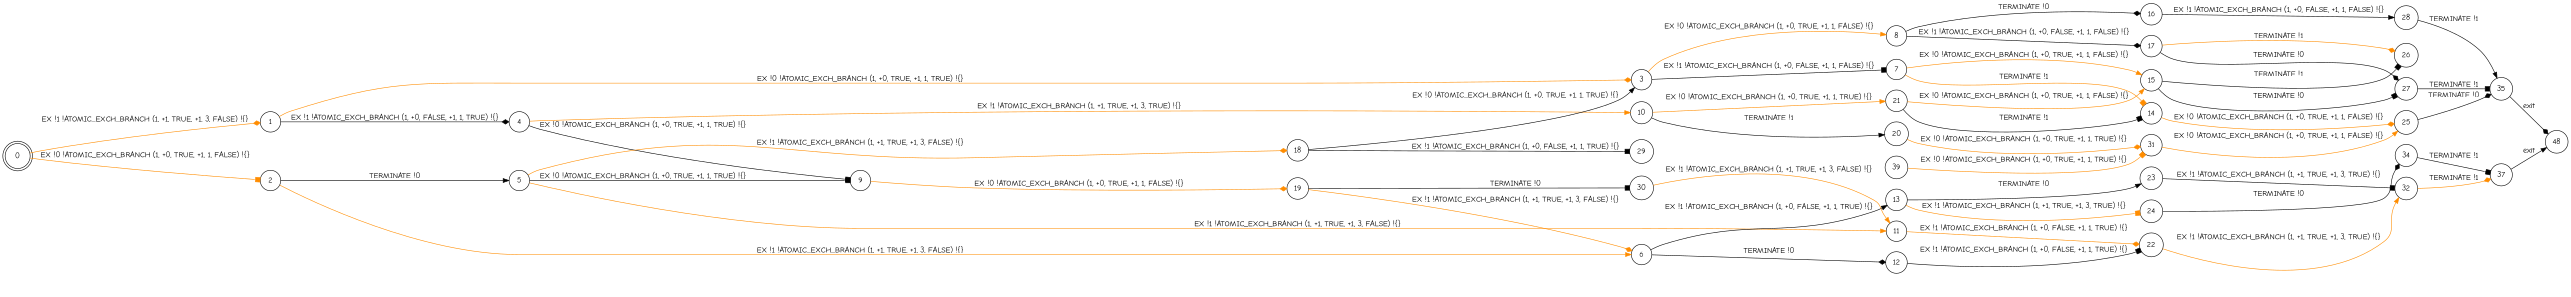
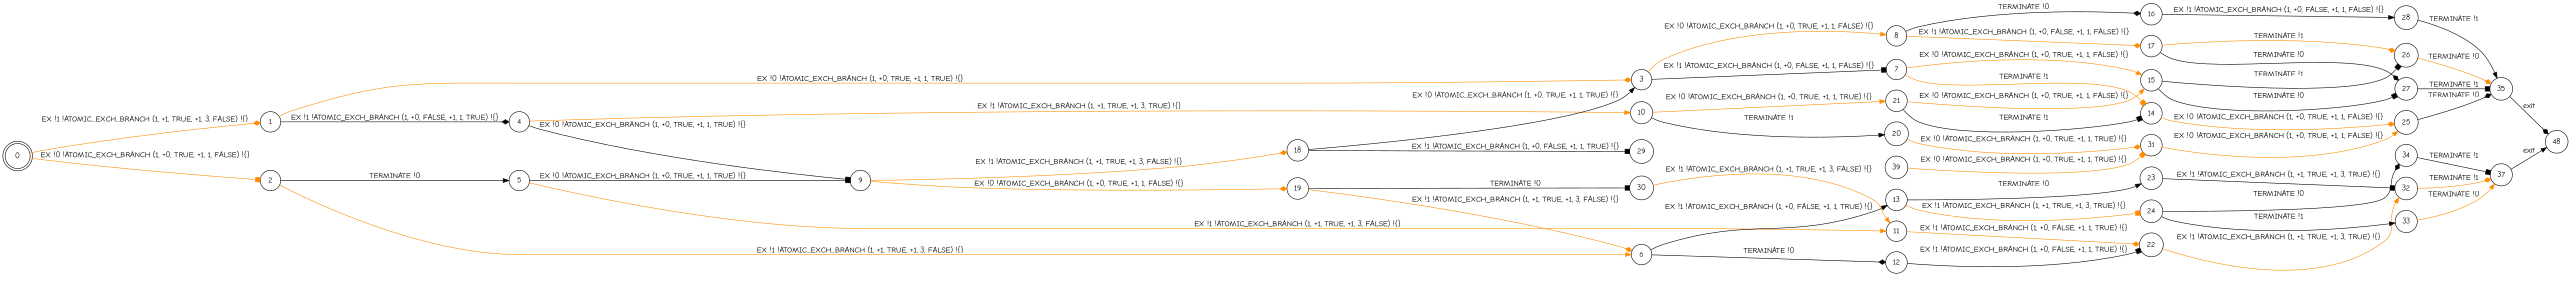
(2020, 41) -> (2020, 41)
none -> (2452, 68)
(902, 157) -> (1076, 174)
none -> (2406, 222)
